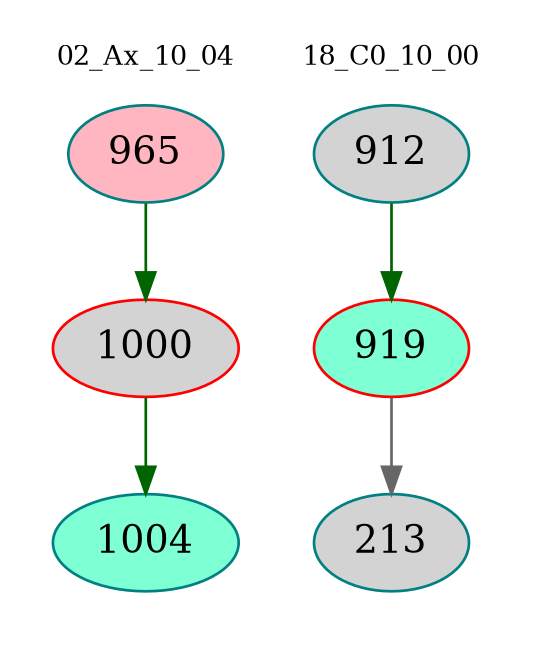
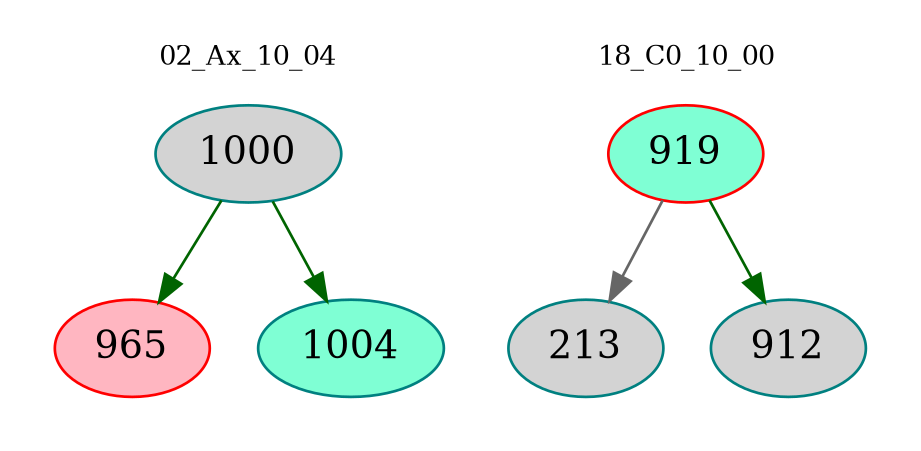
(146, 154) -> (132, 348)
(146, 238) -> (198, 239)
(392, 238) -> (731, 239)
(146, 348) -> (248, 154)
